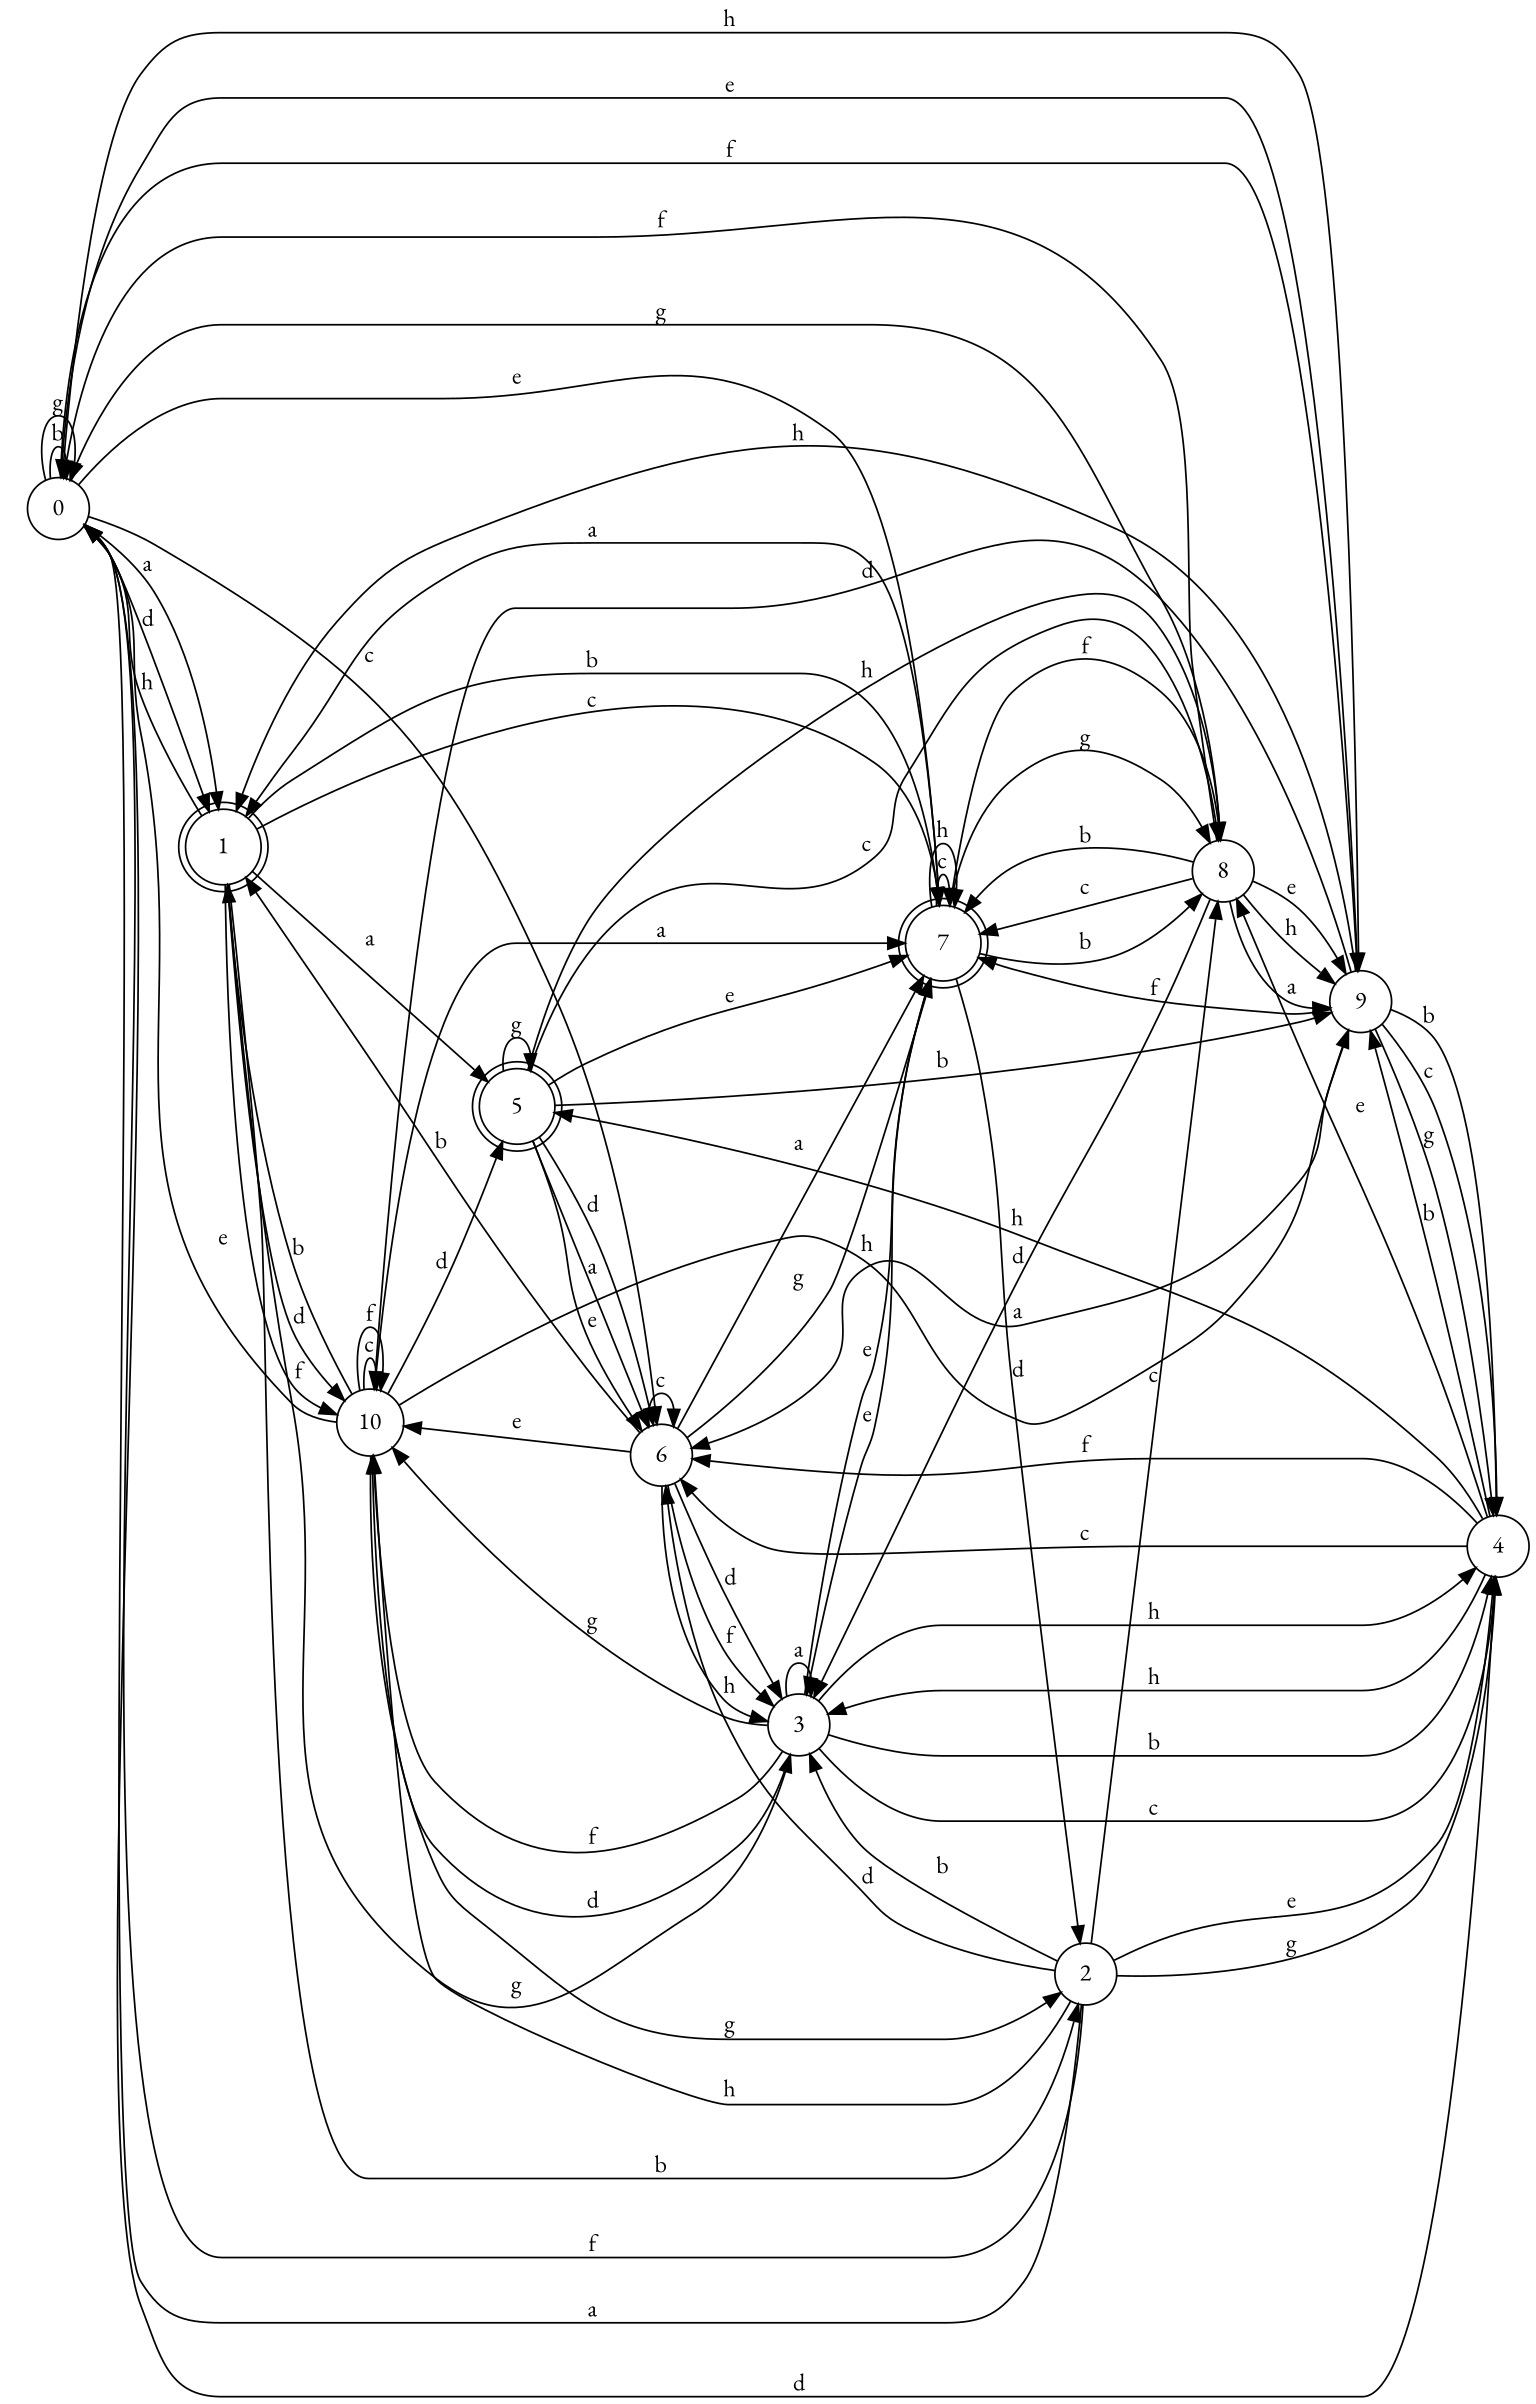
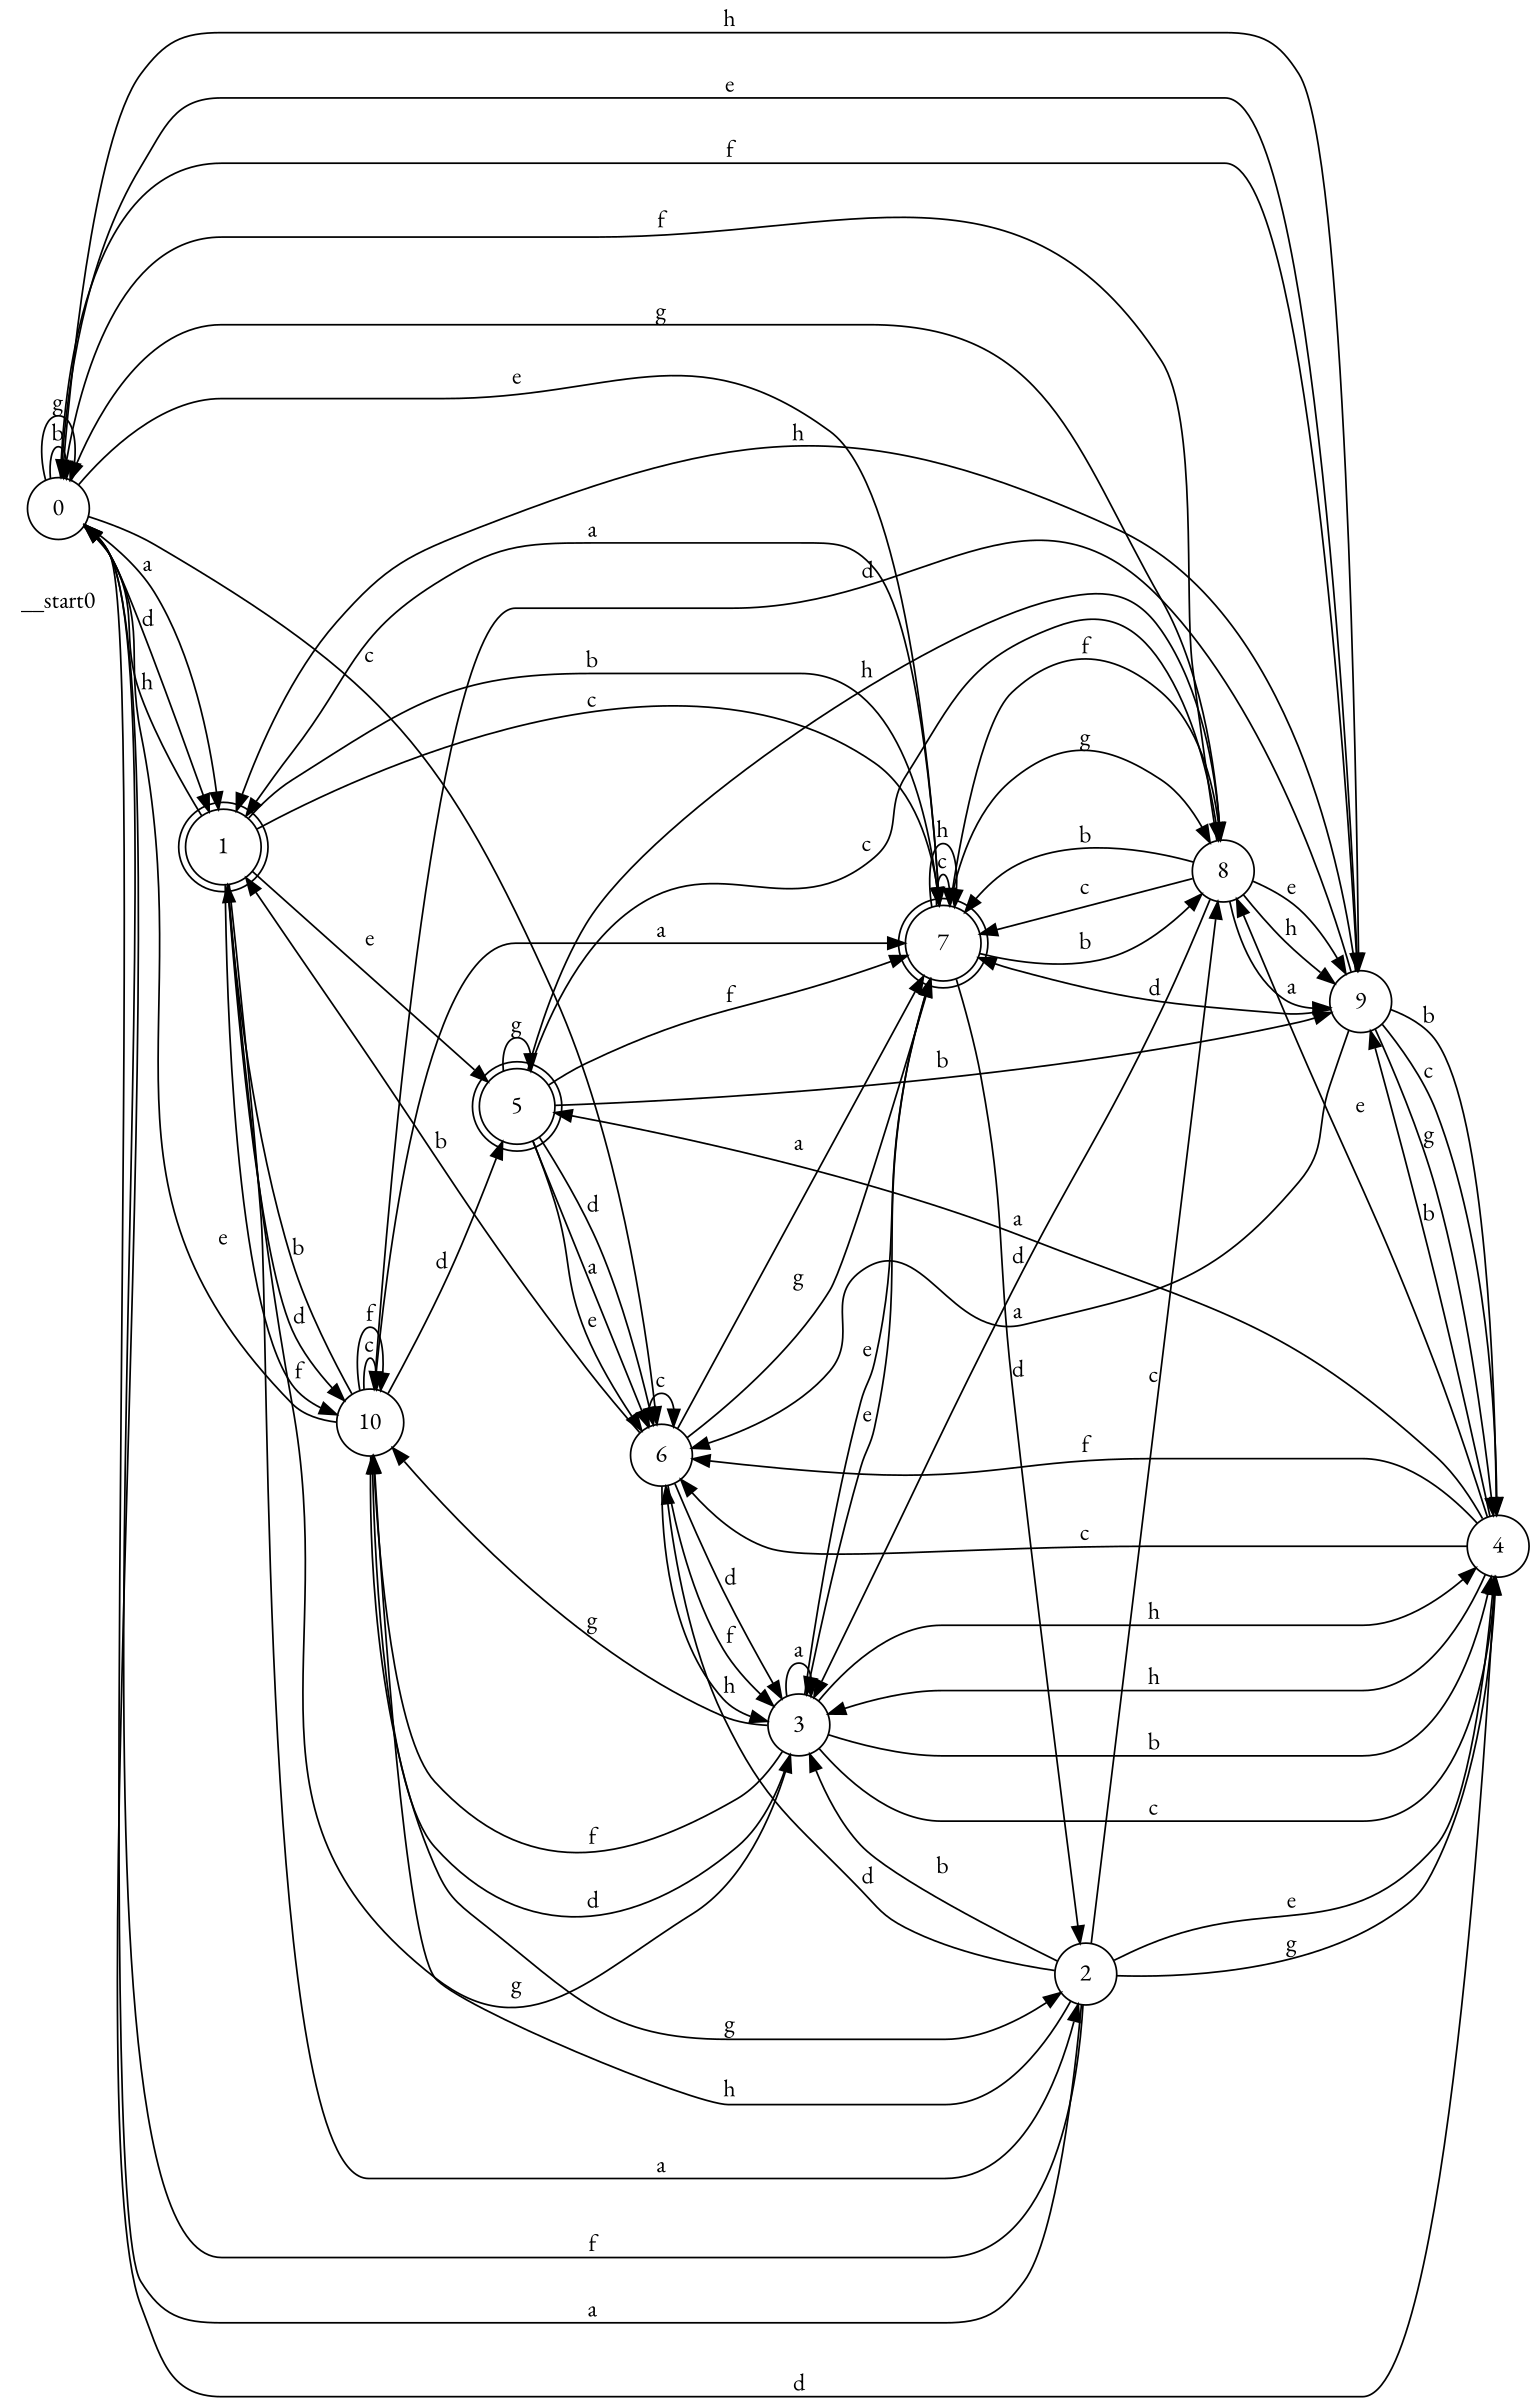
none -> (58, 601)
(370, 939) -> (370, 939)
(1155, 989) -> (1155, 989)
(730, 996) -> (730, 996)
(1018, 1219) -> (1018, 1219)
(941, 1361) -> none
(526, 1440) -> none
(661, 2166) -> (661, 2166)
